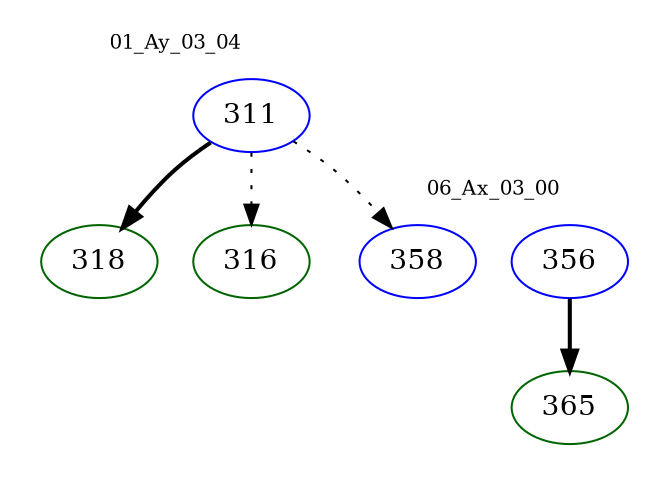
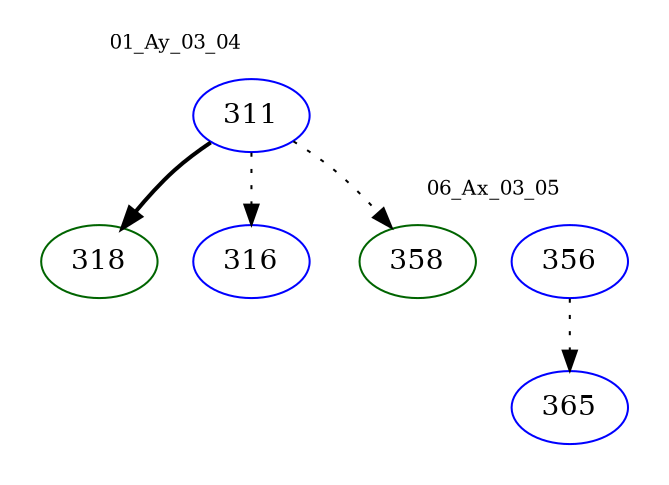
(494, 190) -> (494, 190)
(251, 262) -> (251, 262)
(418, 262) -> (418, 262)
(570, 325) -> (570, 325)
(570, 408) -> (570, 408)
